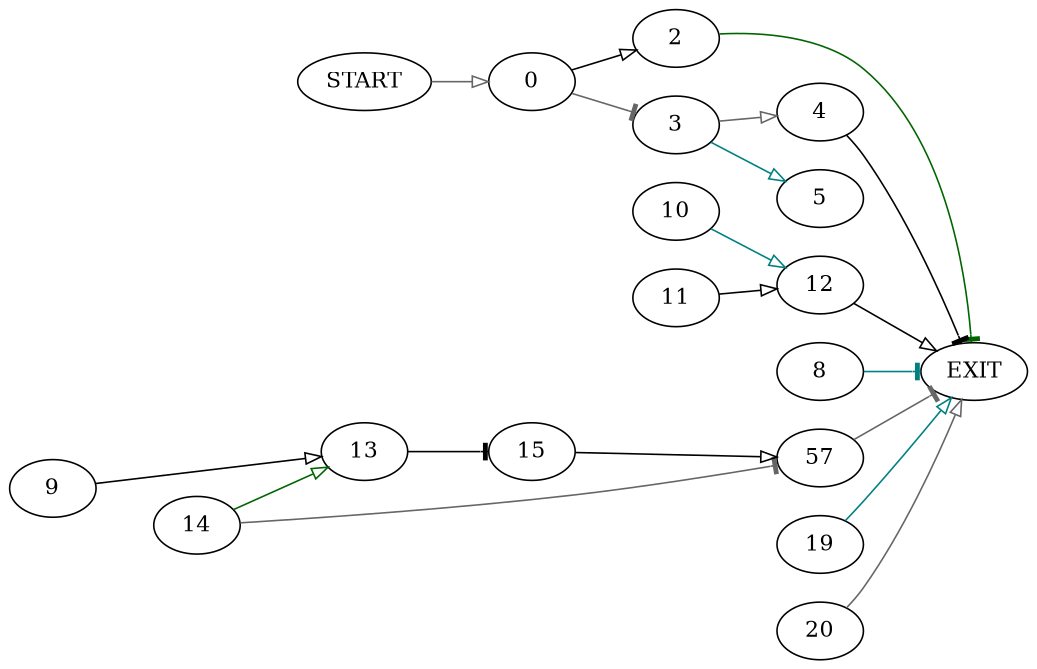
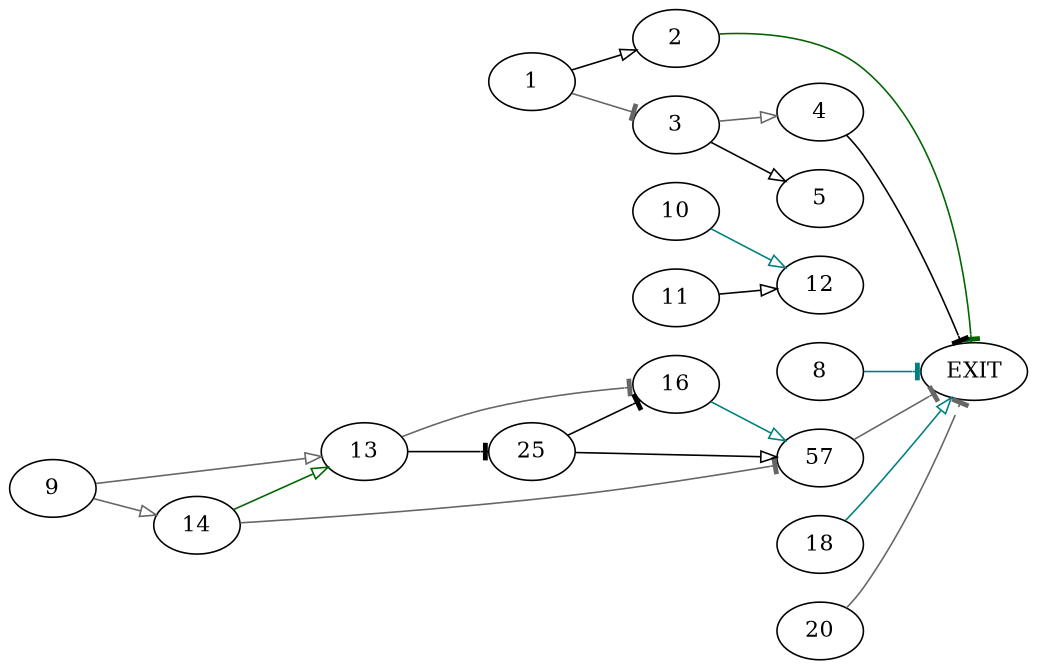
(364, 82) -> none
(532, 82) -> (532, 82)
(741, 158) -> (741, 158)
(888, 323) -> none
none -> (676, 384)
(532, 452) -> (532, 452)
(201, 471) -> (201, 471)
none -> (117, 505)
(908, 515) -> (908, 515)
(820, 544) -> (820, 544)
